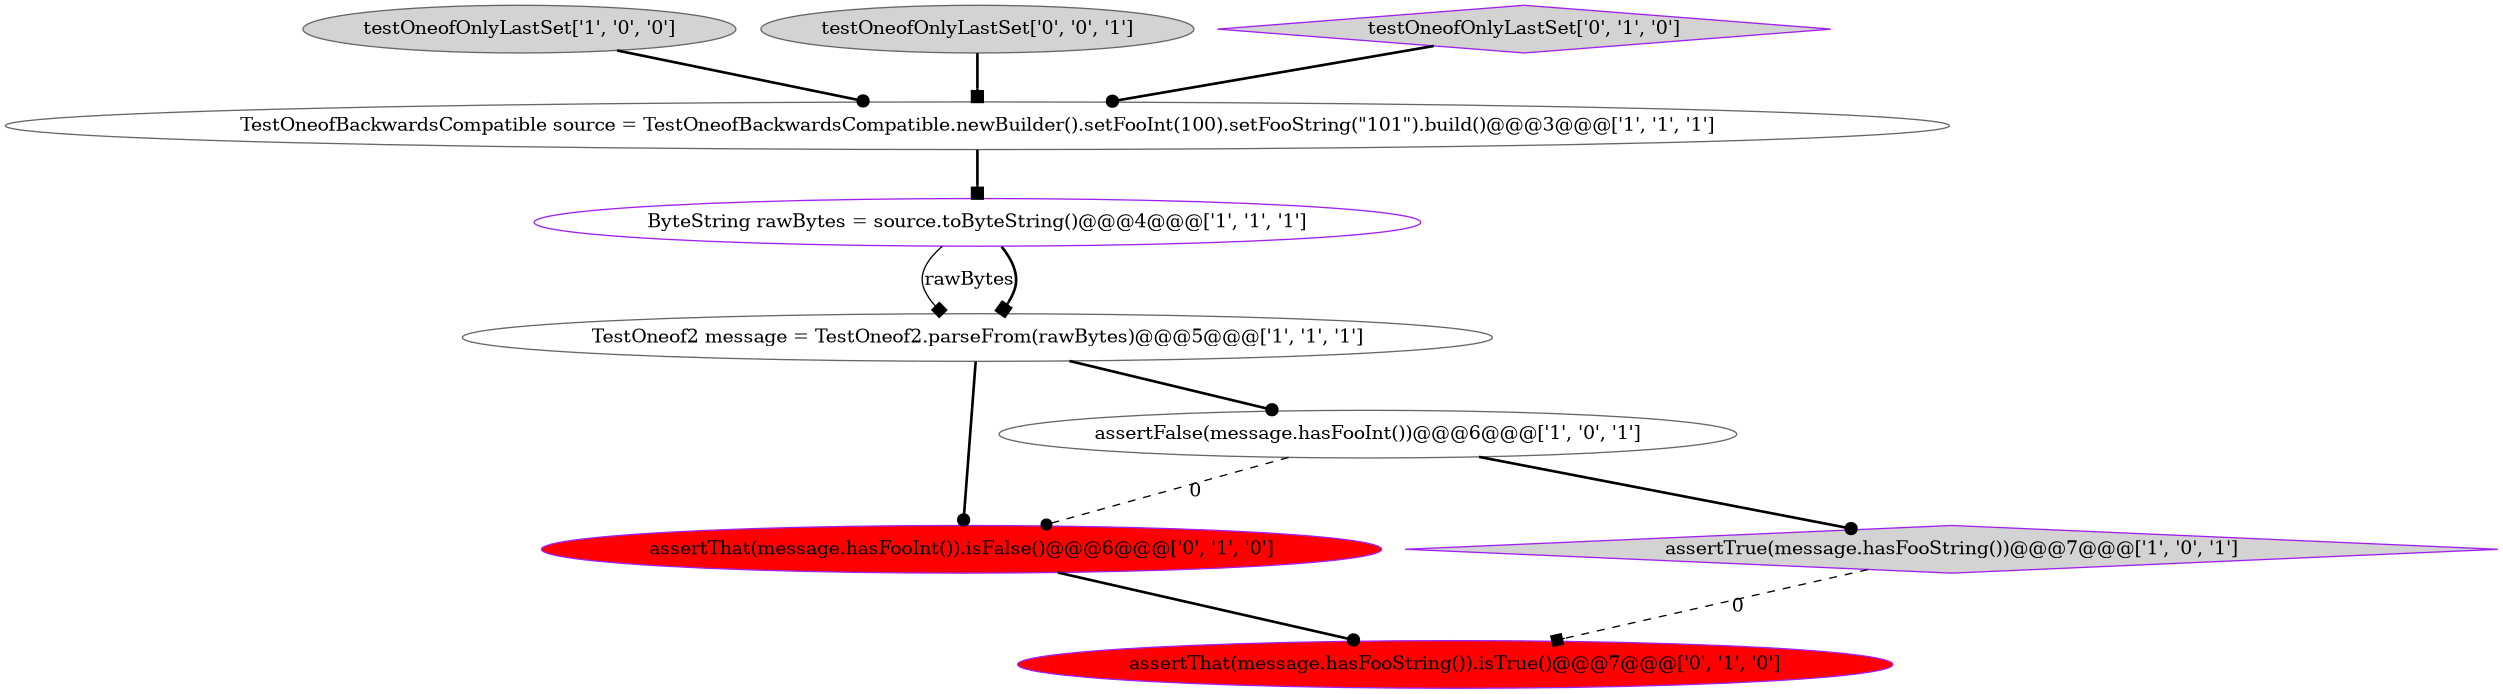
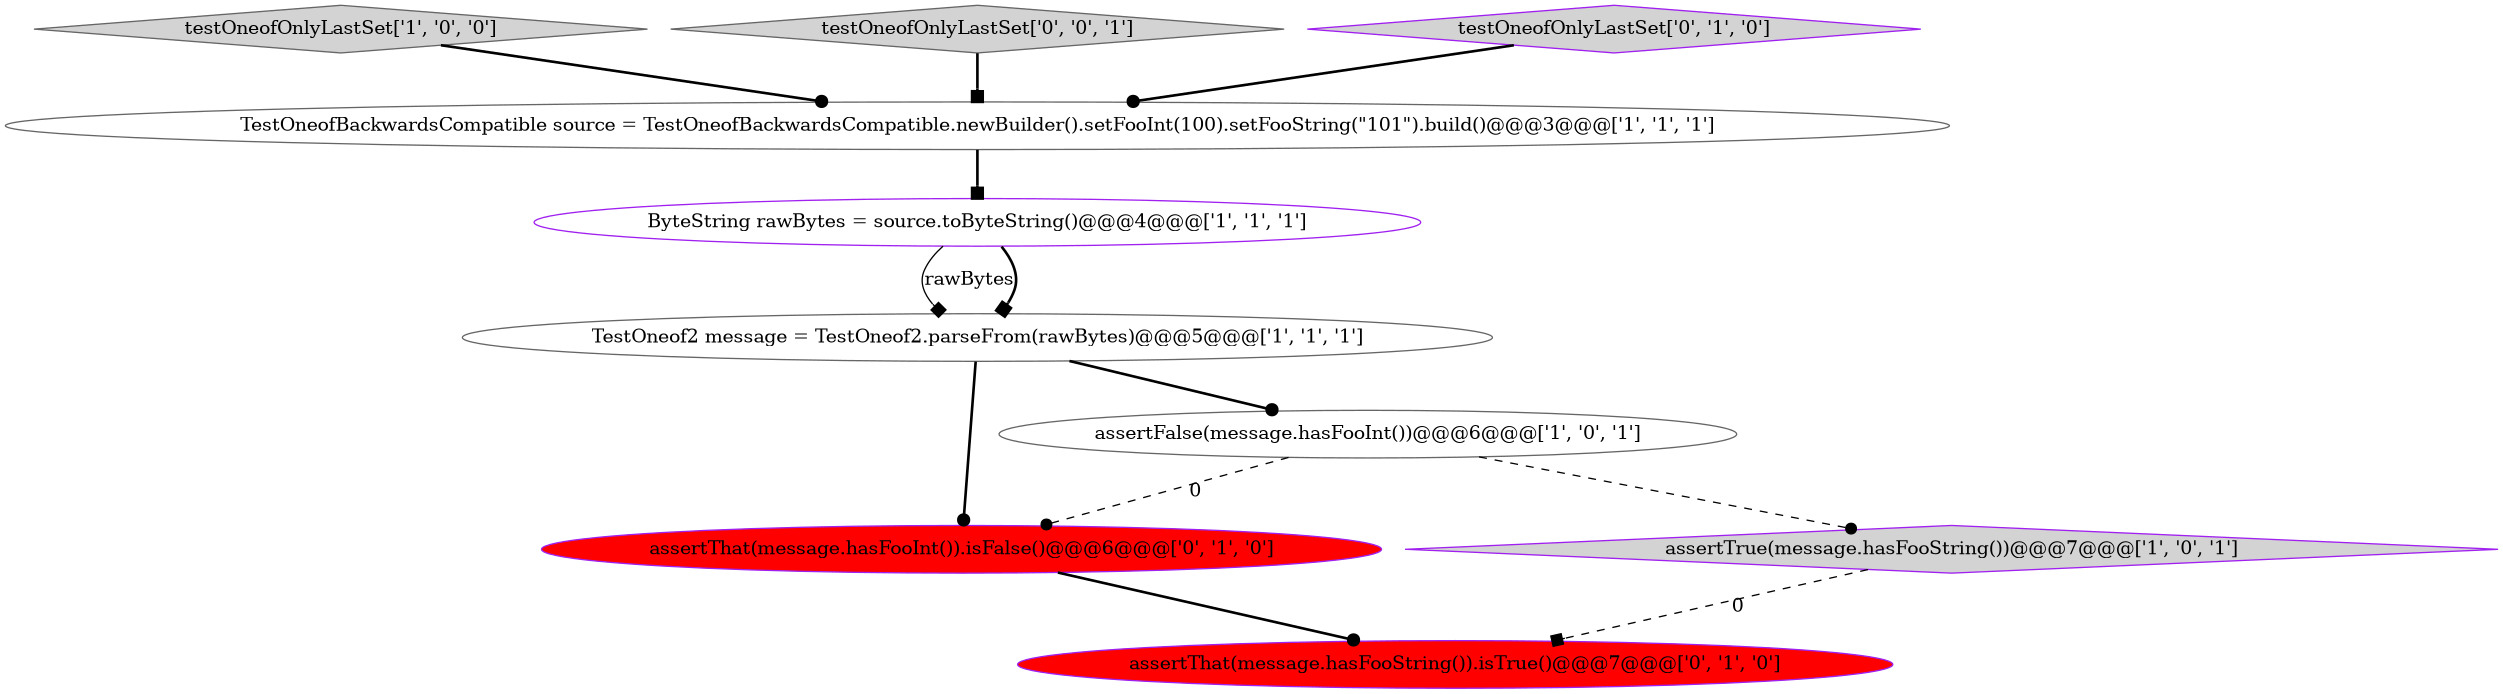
(519, 29) -> (341, 29)
(977, 29) -> (977, 29)
(1662, 492) -> (1662, 492)
